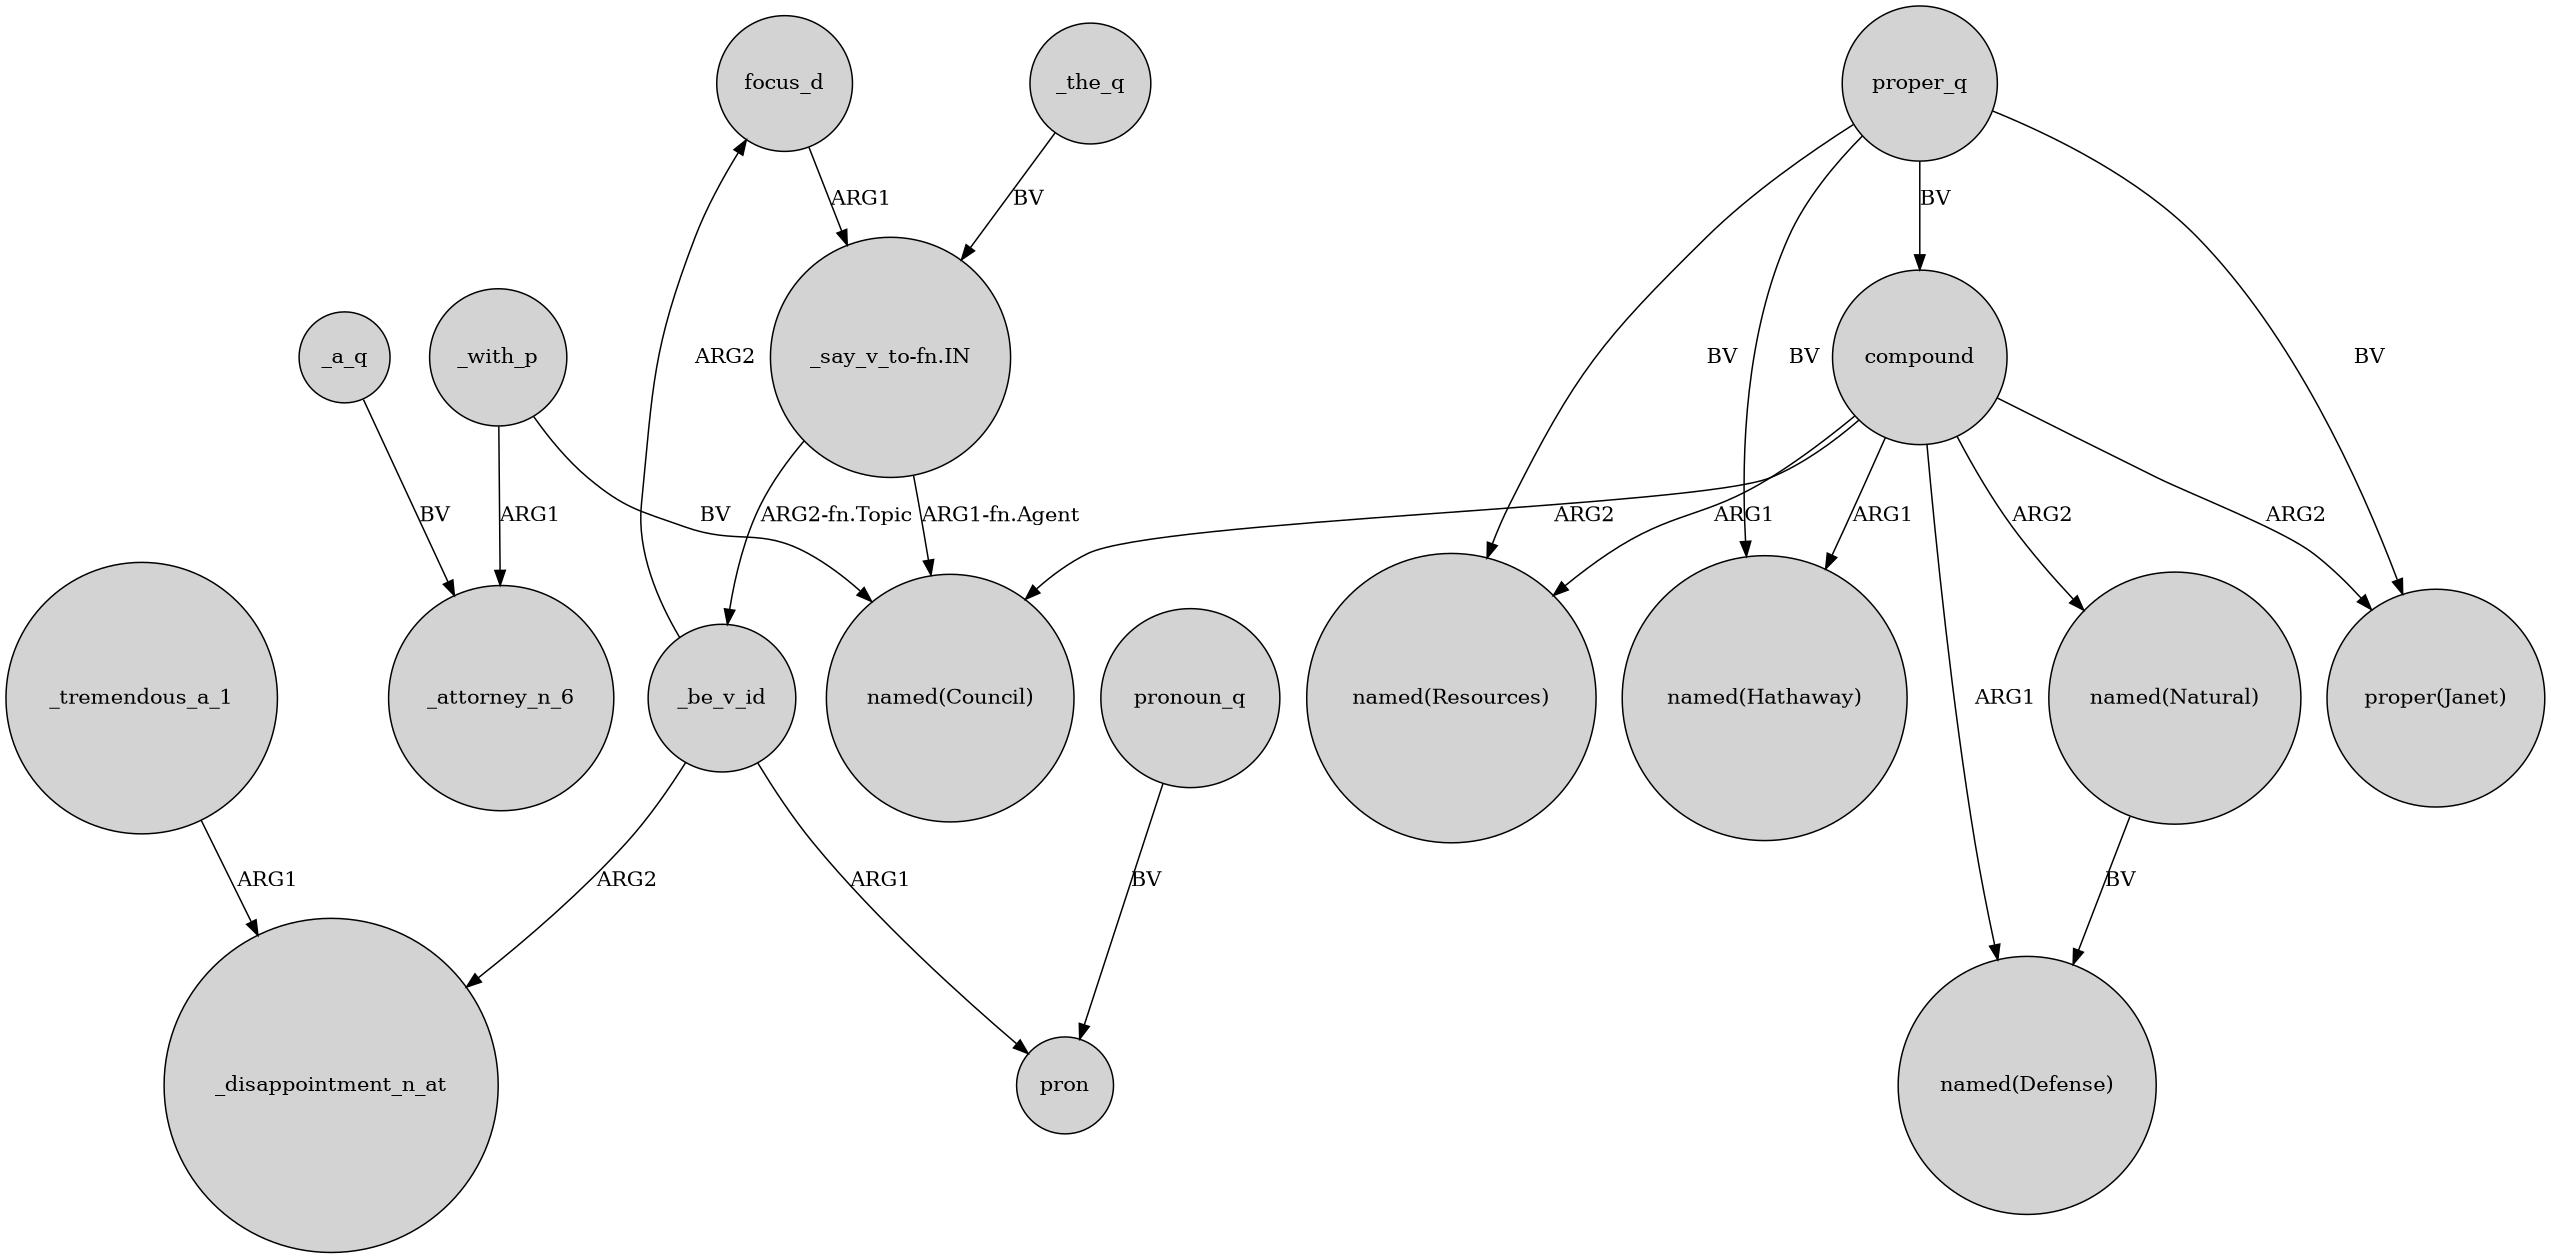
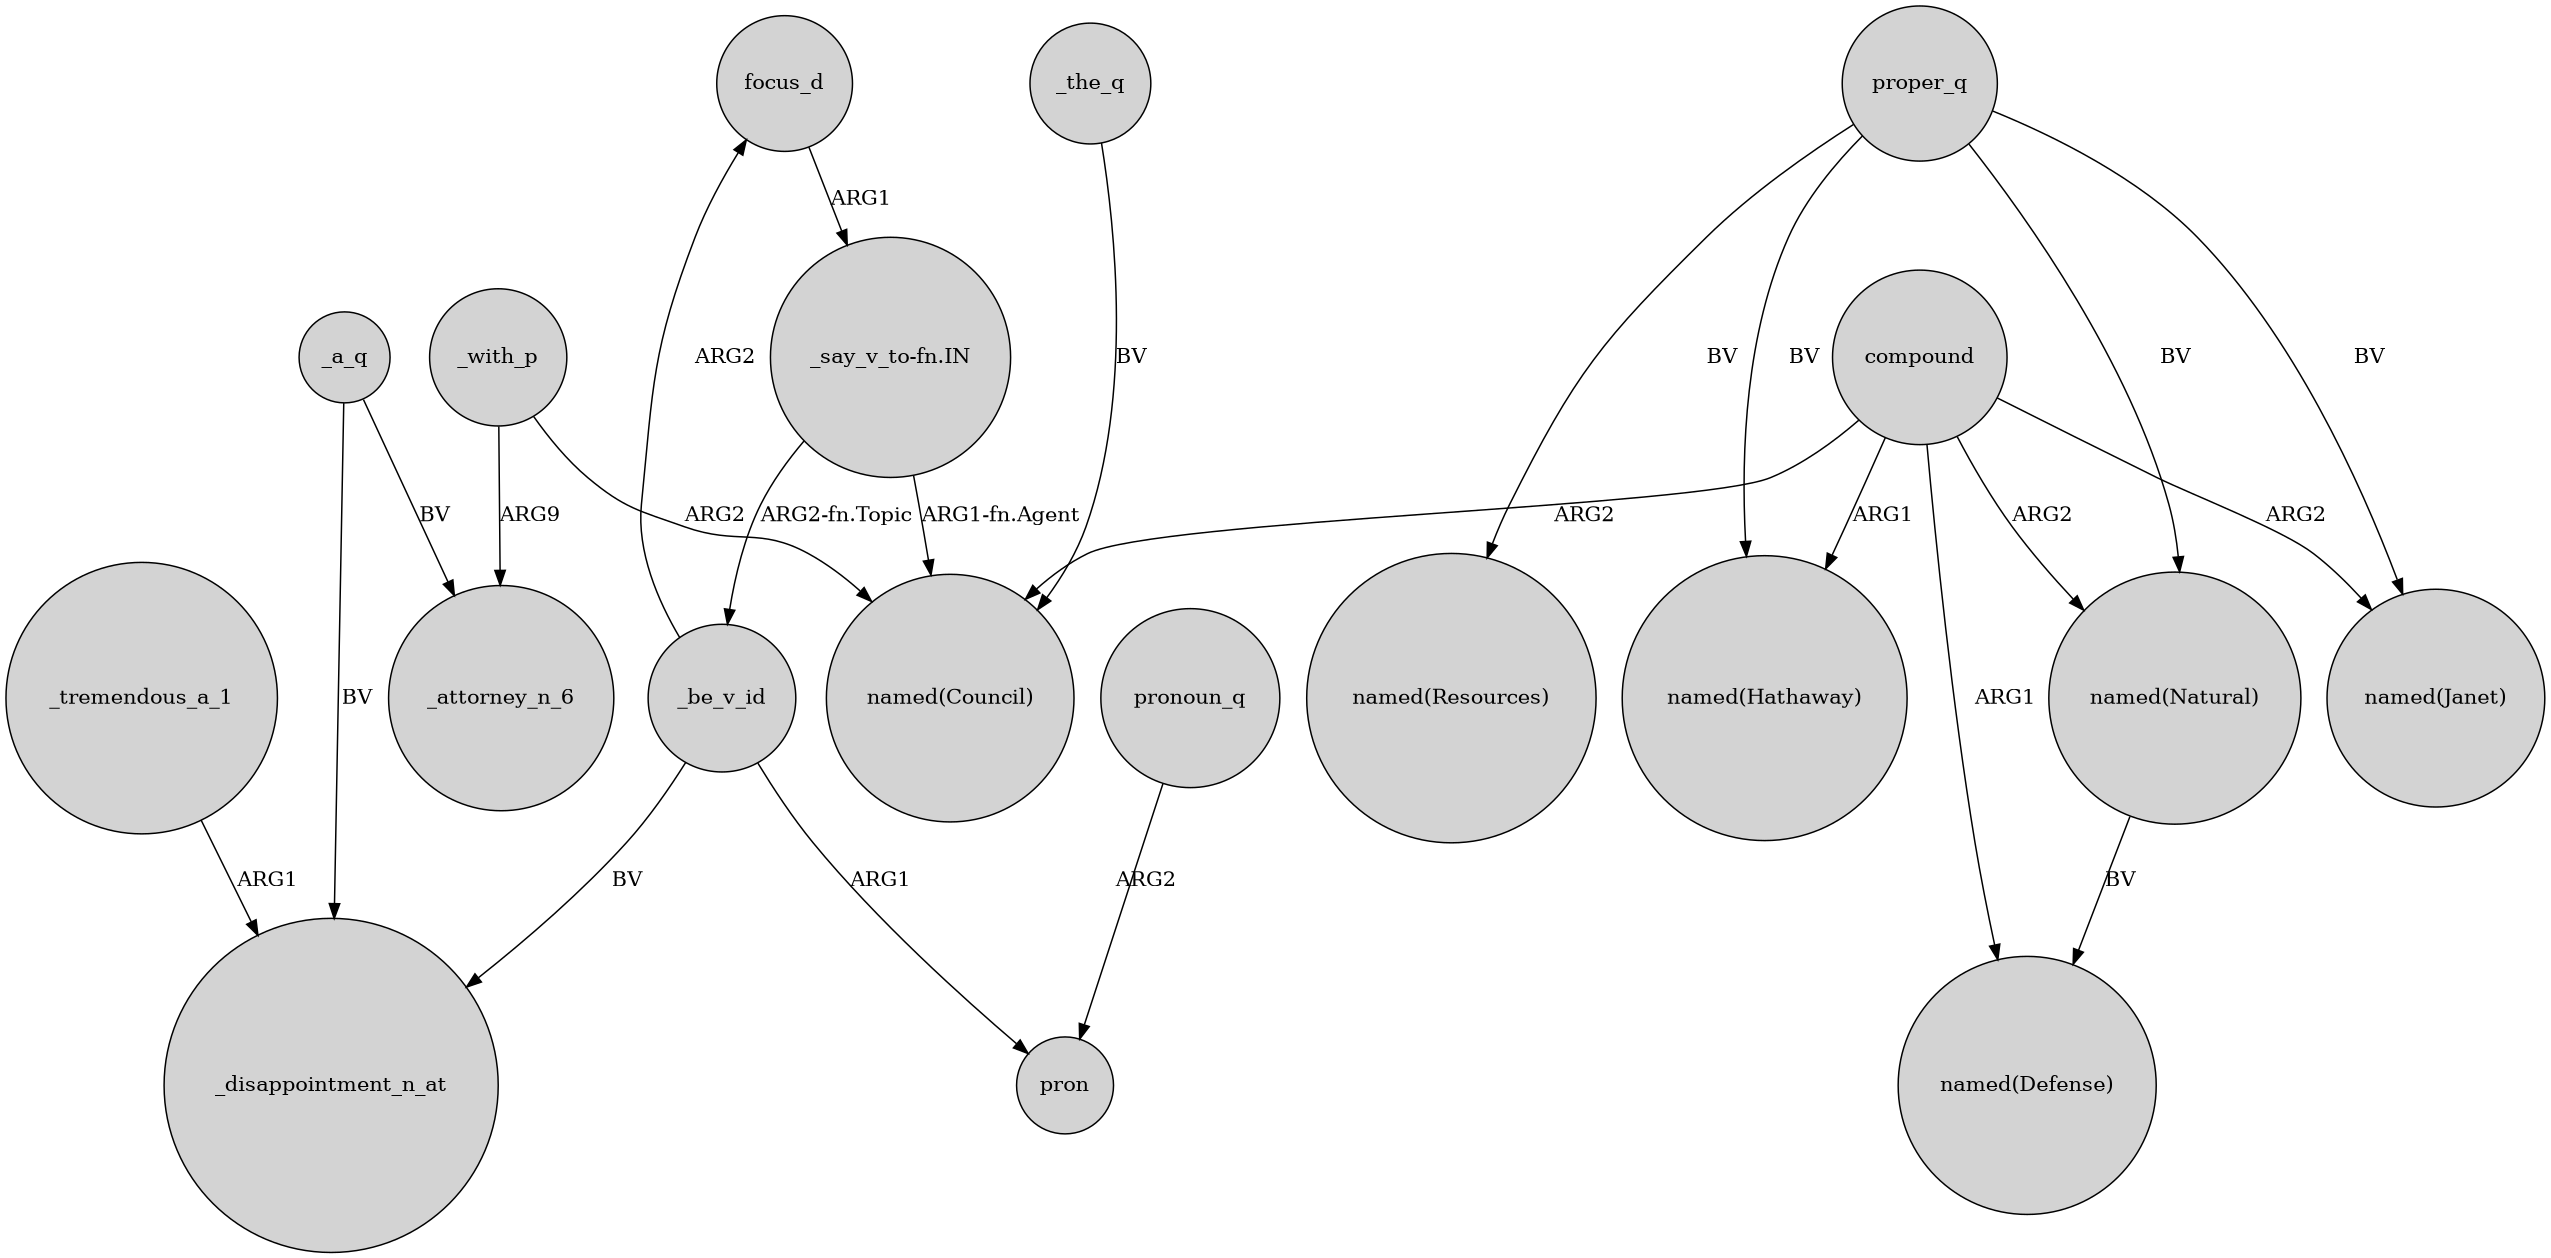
(1013, 190) -> (1114, 377)
(1920, 208) -> (2099, 338)
(1713, 506) -> none
(530, 516) -> (530, 516)
(715, 516) -> (715, 516)
none -> (339, 653)
(2436, 698) -> (2436, 698)
(627, 881) -> (627, 881)
(1146, 881) -> (1146, 881)
